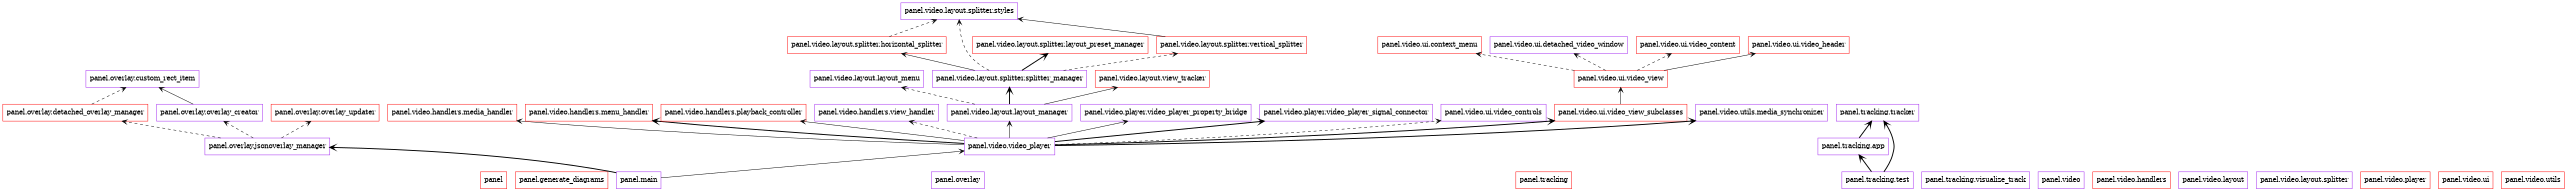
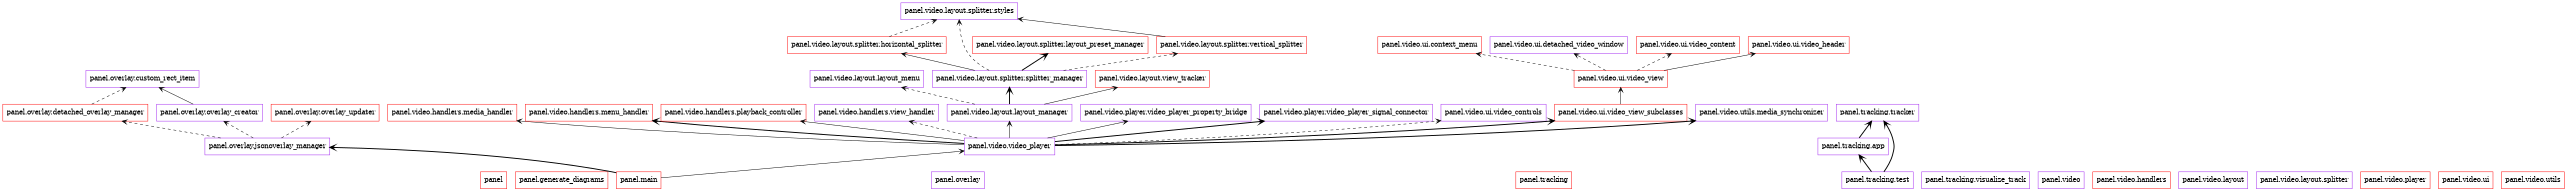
(639, 180) -> (639, 180)
